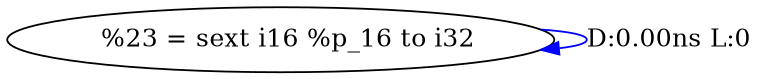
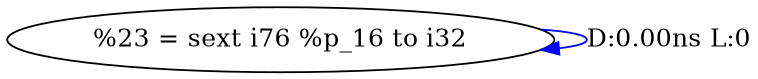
(281, 40) -> (281, 40)
